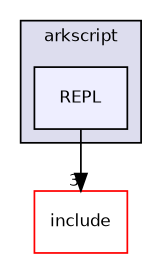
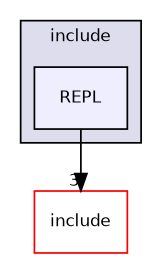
(81, 37) -> (81, 37)
